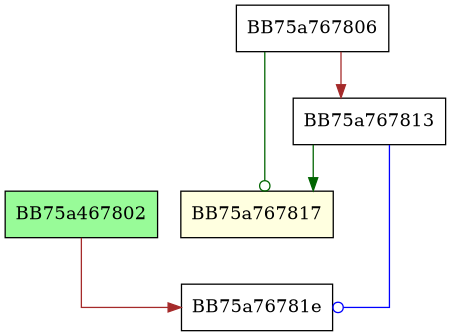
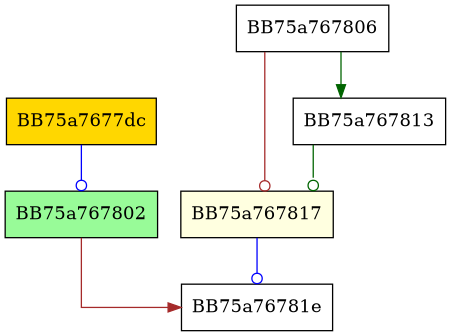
(341, 68) -> (341, 68)
(265, 116) -> (265, 116)
none -> (81, 121)
(313, 161) -> (313, 161)
(81, 214) -> (81, 214)
(389, 249) -> (257, 256)
